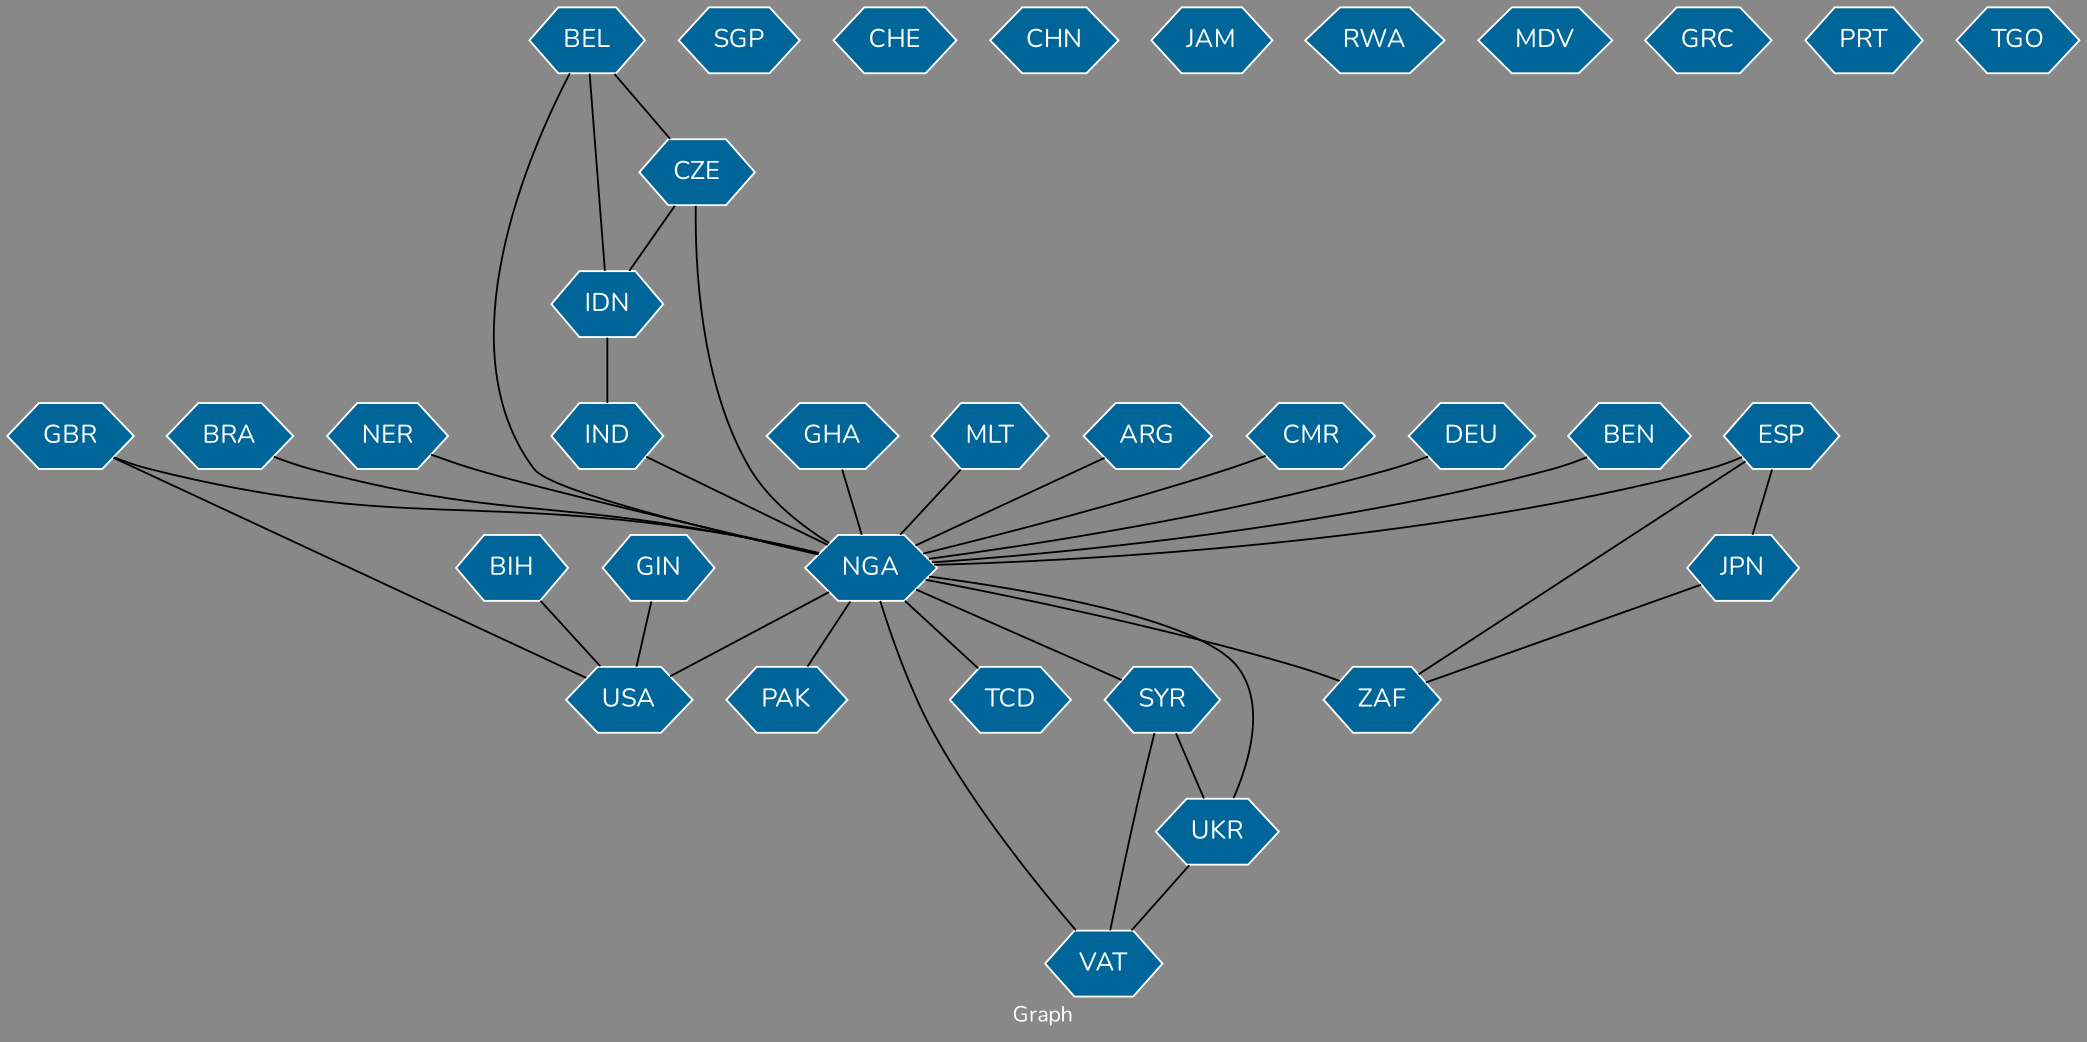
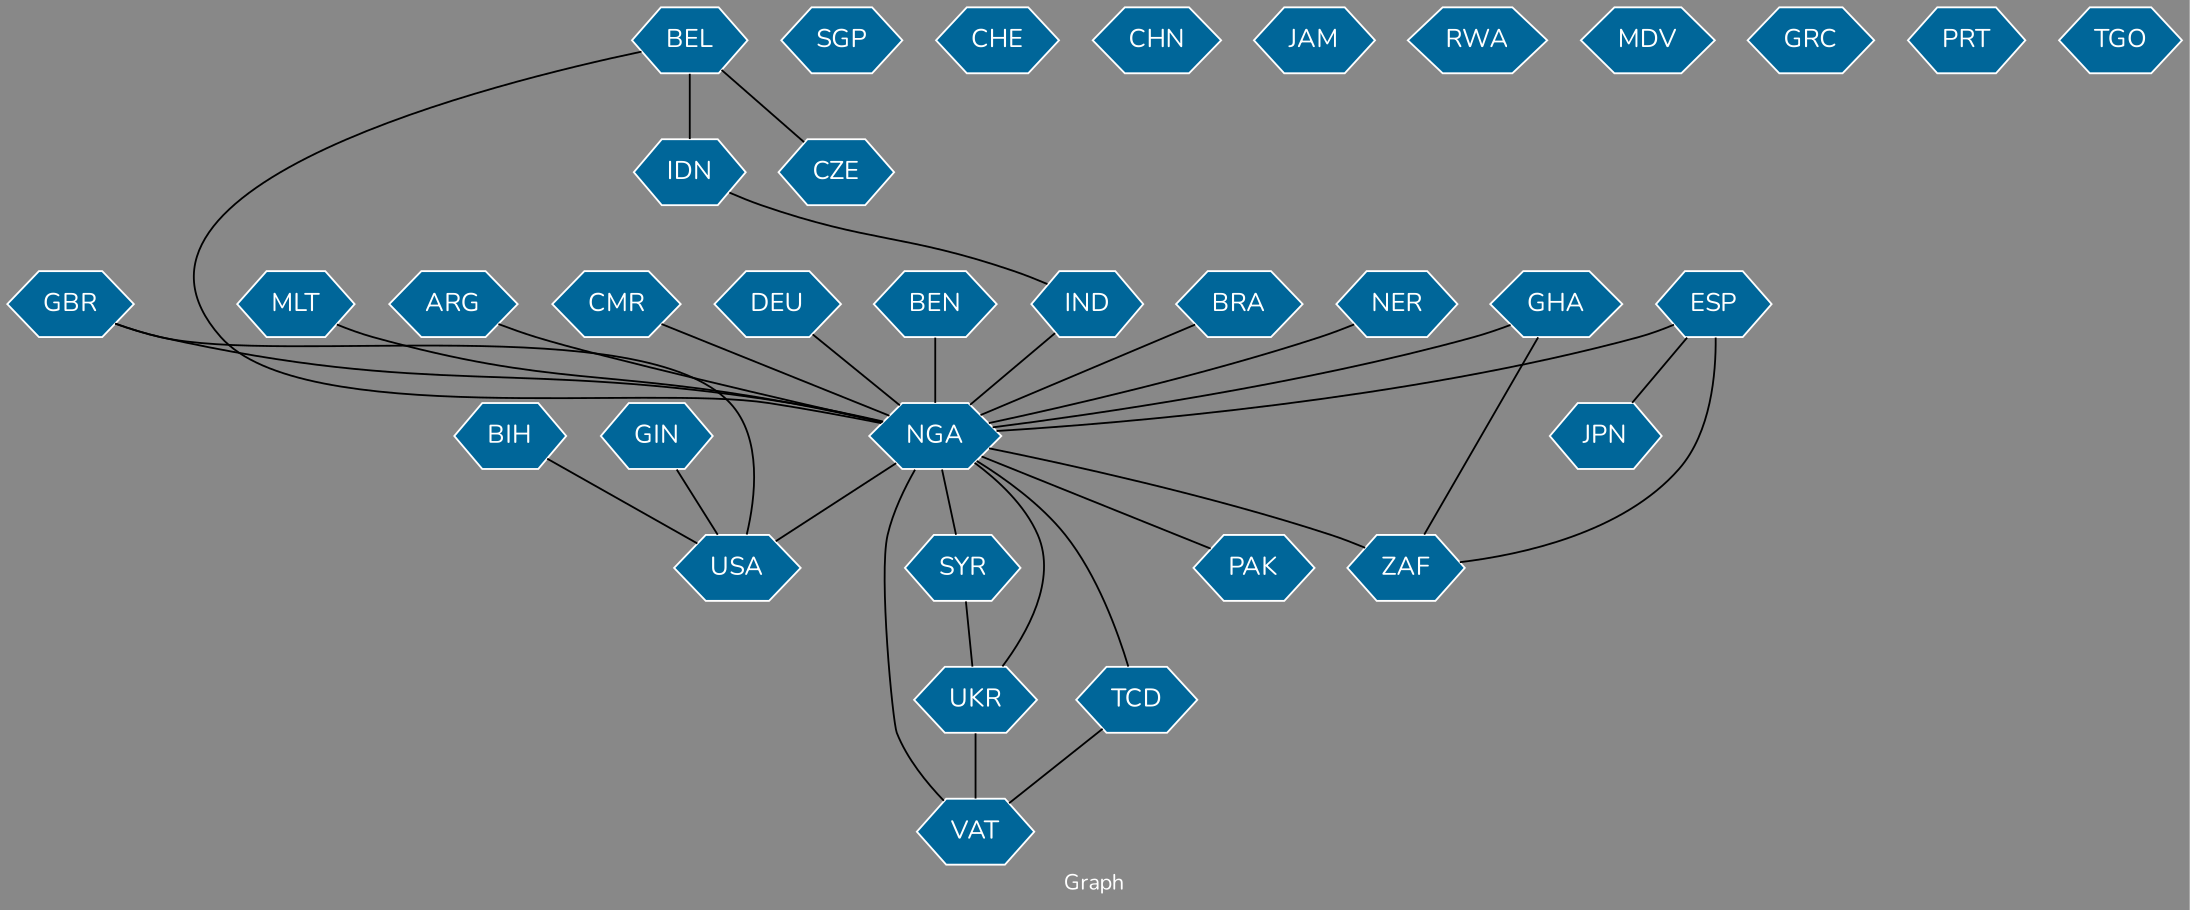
(652, 238) -> none
(719, 394) -> none
(1563, 634) -> (1481, 436)
(1131, 832) -> (1056, 766)
